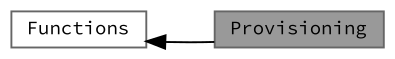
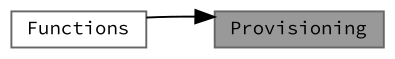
(190, 42) -> (171, 17)
